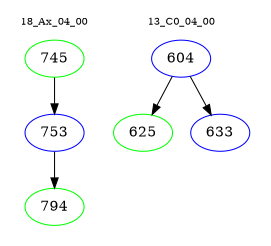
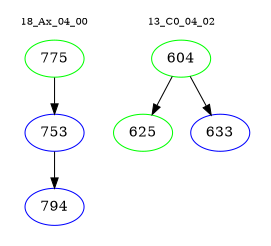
(182, 22) -> (182, 22)
(55, 59) -> (55, 59)
(181, 59) -> (181, 59)
(55, 207) -> (55, 207)
